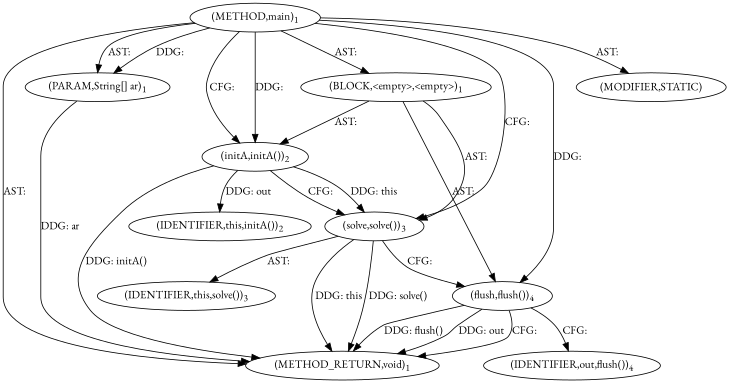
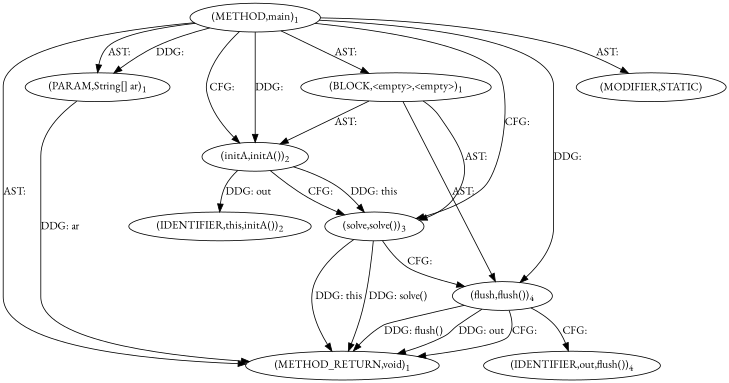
(80, 288) -> none
(186, 296) -> none
